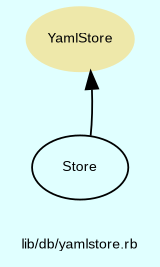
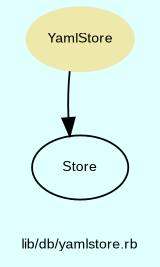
(92, 113) -> (68, 94)
